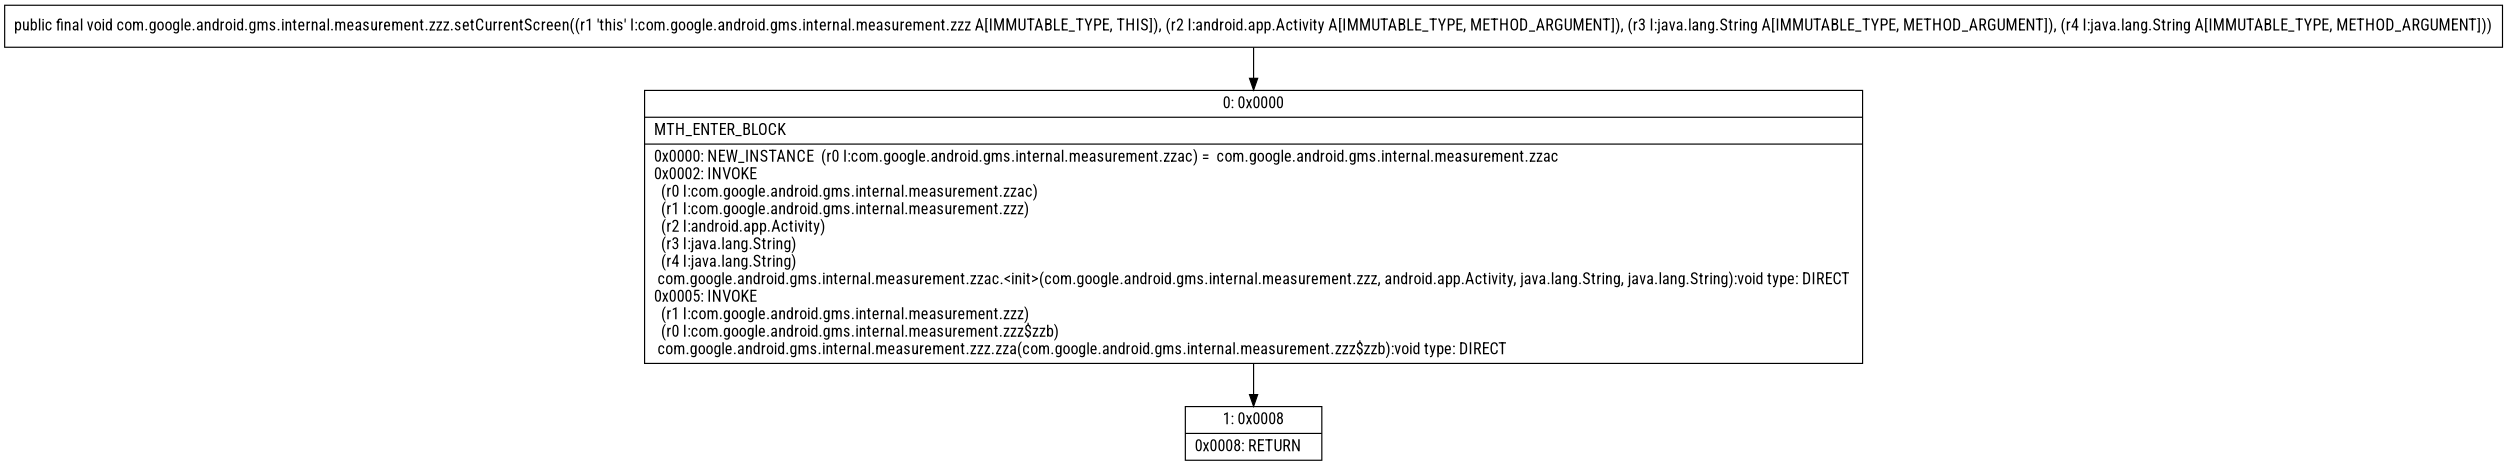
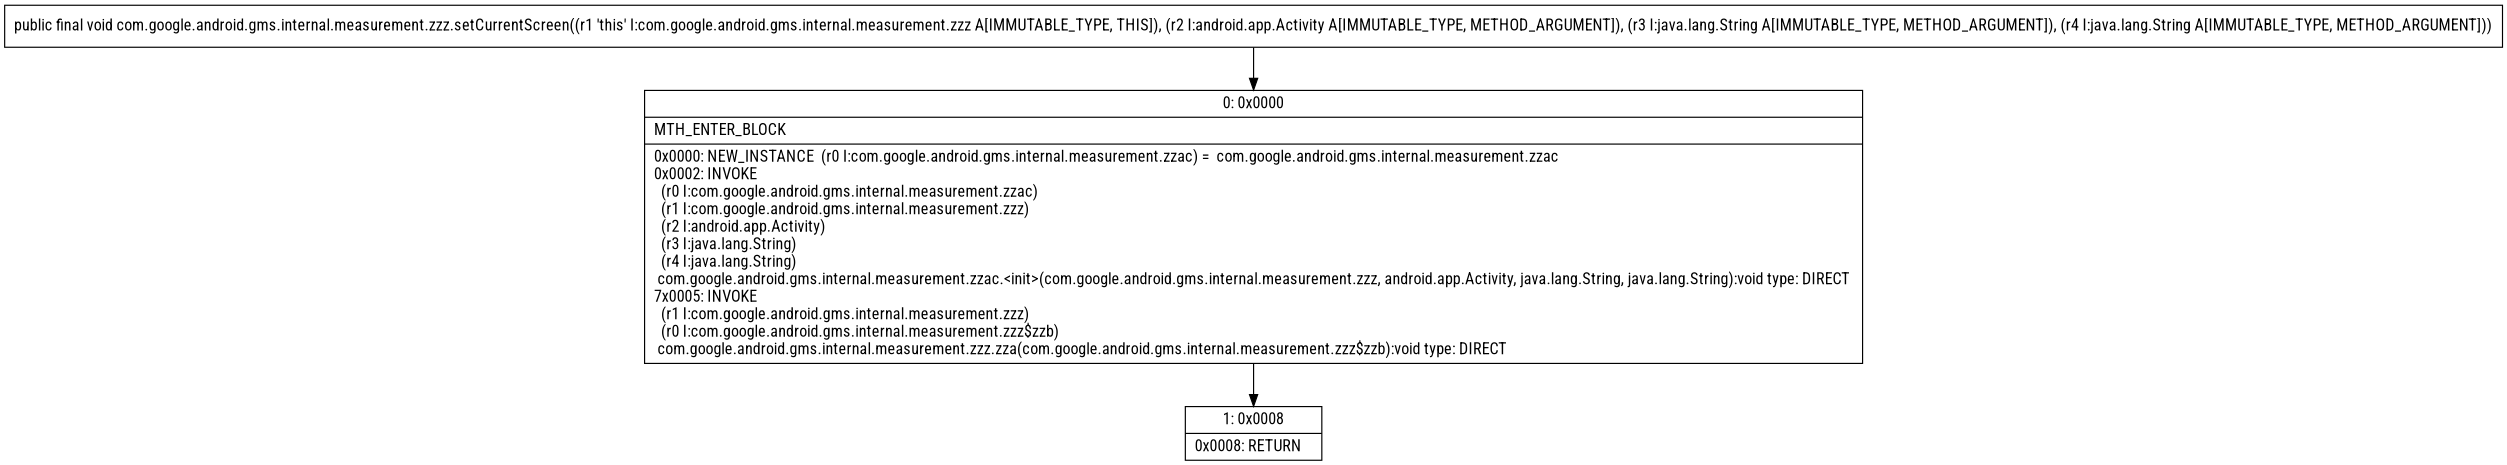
(709, 297) -> (709, 297)
